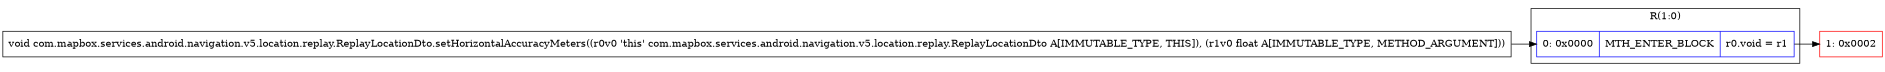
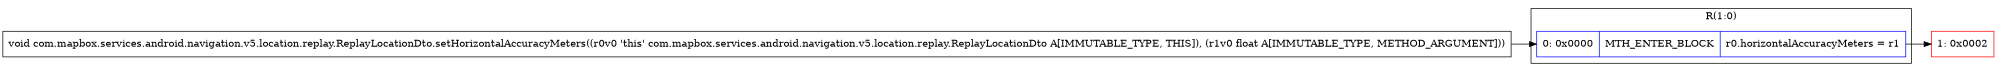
(1757, 44) -> (1813, 44)
